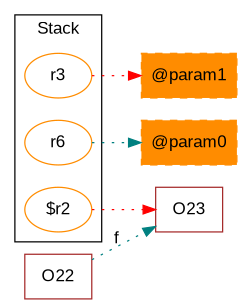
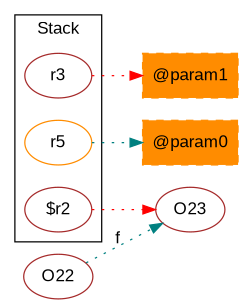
(58, 76) -> (58, 76)
(58, 143) -> (58, 143)
(58, 210) -> (58, 210)
(189, 210) -> (190, 210)
(58, 277) -> (58, 277)
